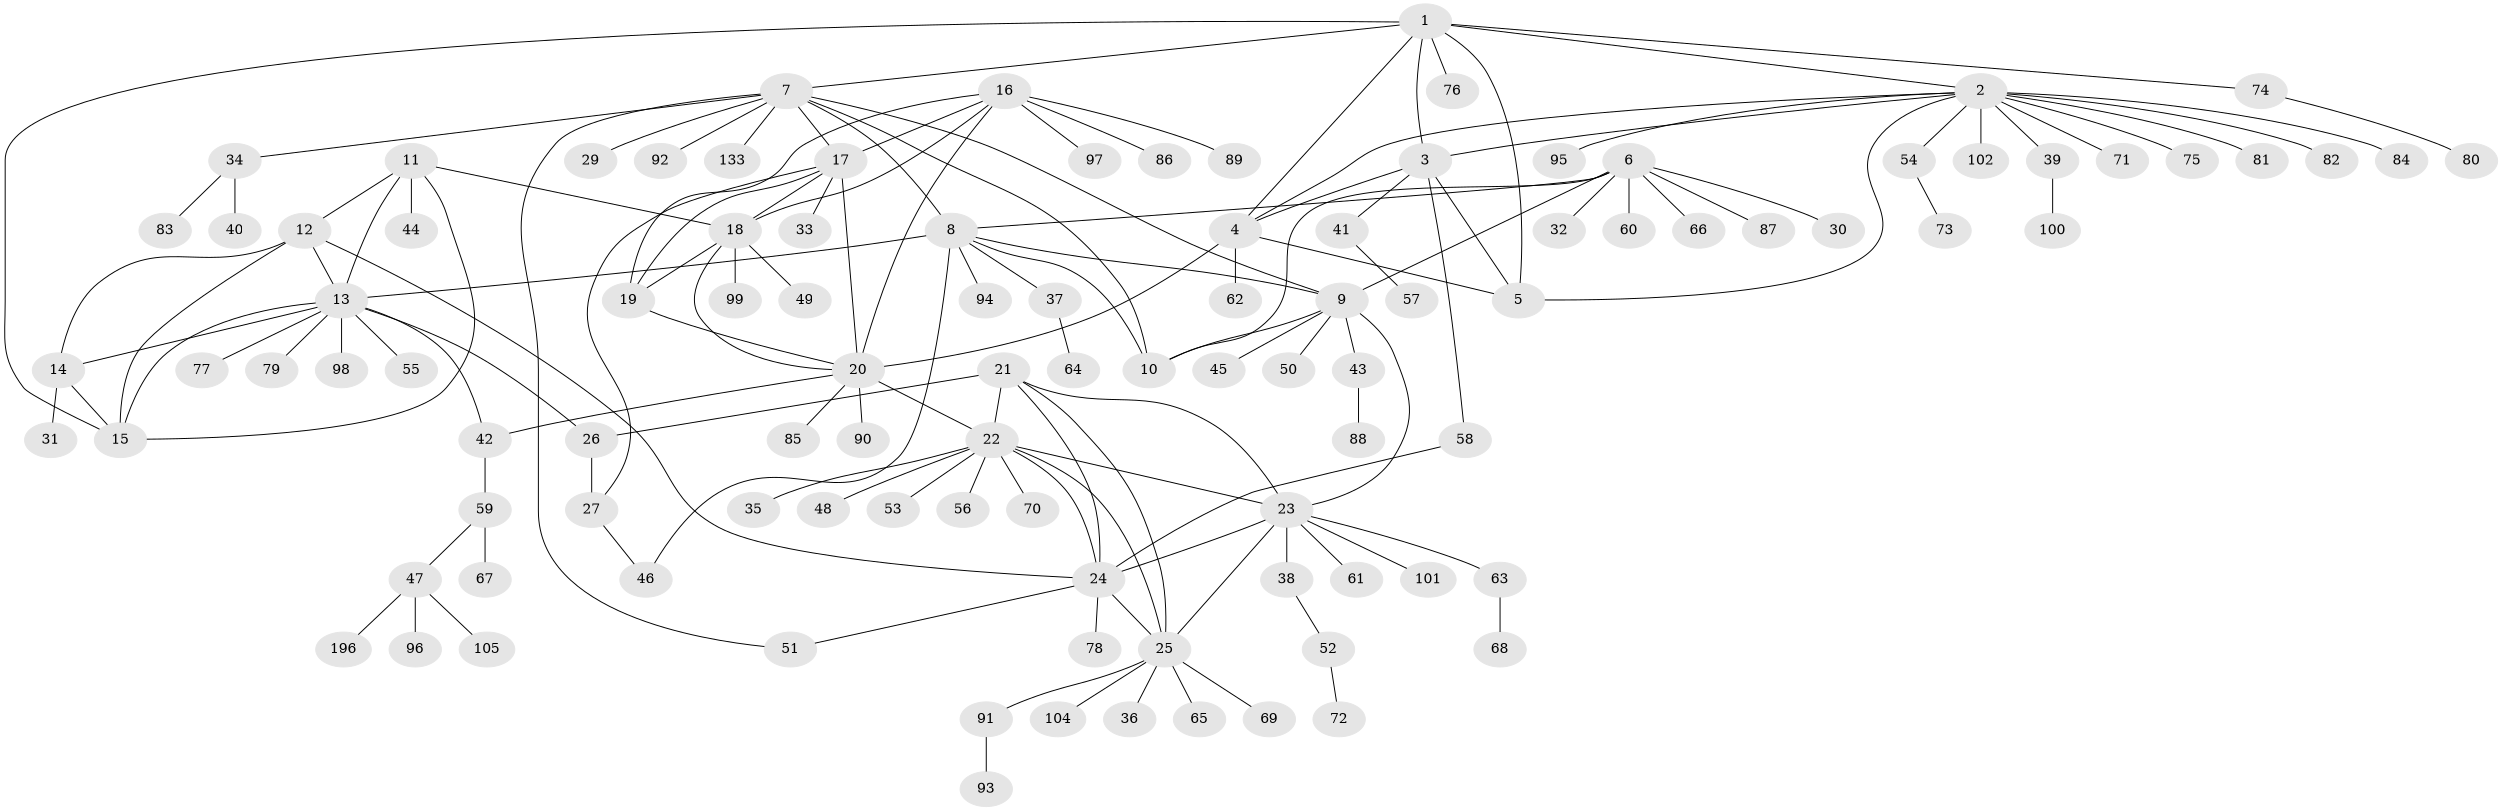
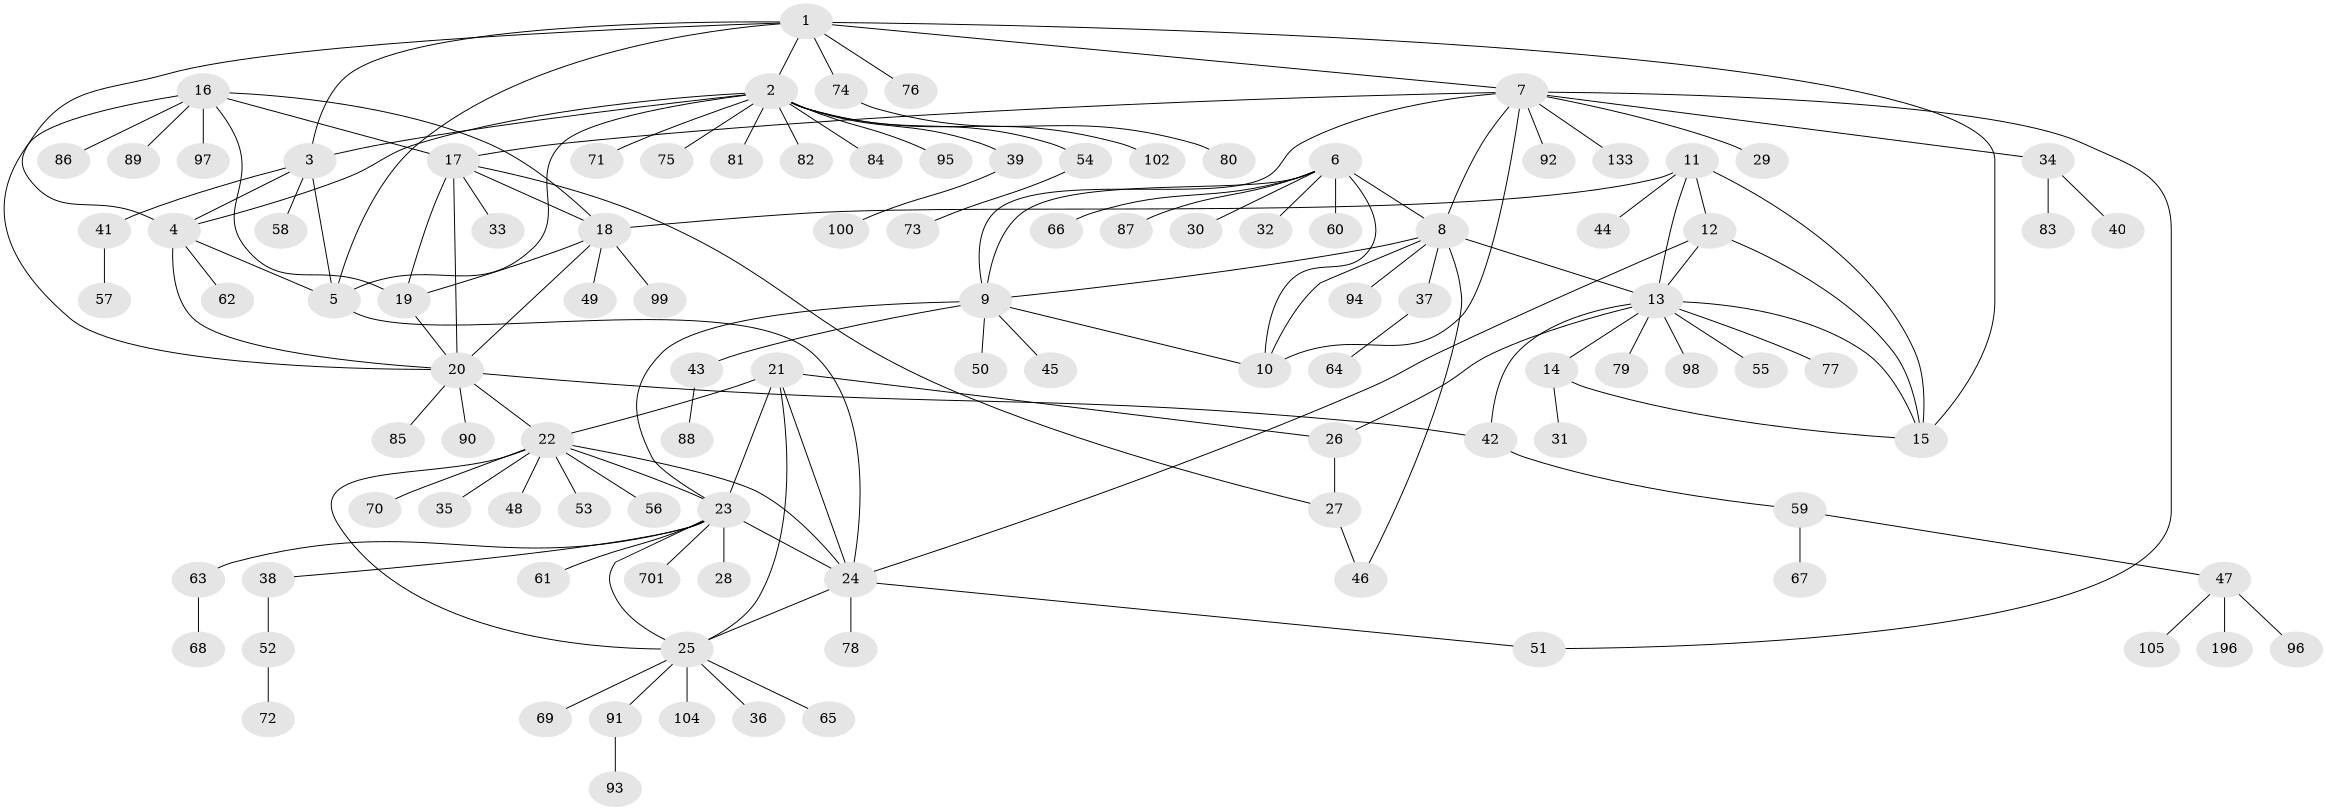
(149, 259) -> none
(1279, 485) -> (696, 322)
none -> (724, 580)
(1428, 580) -> (652, 580)
